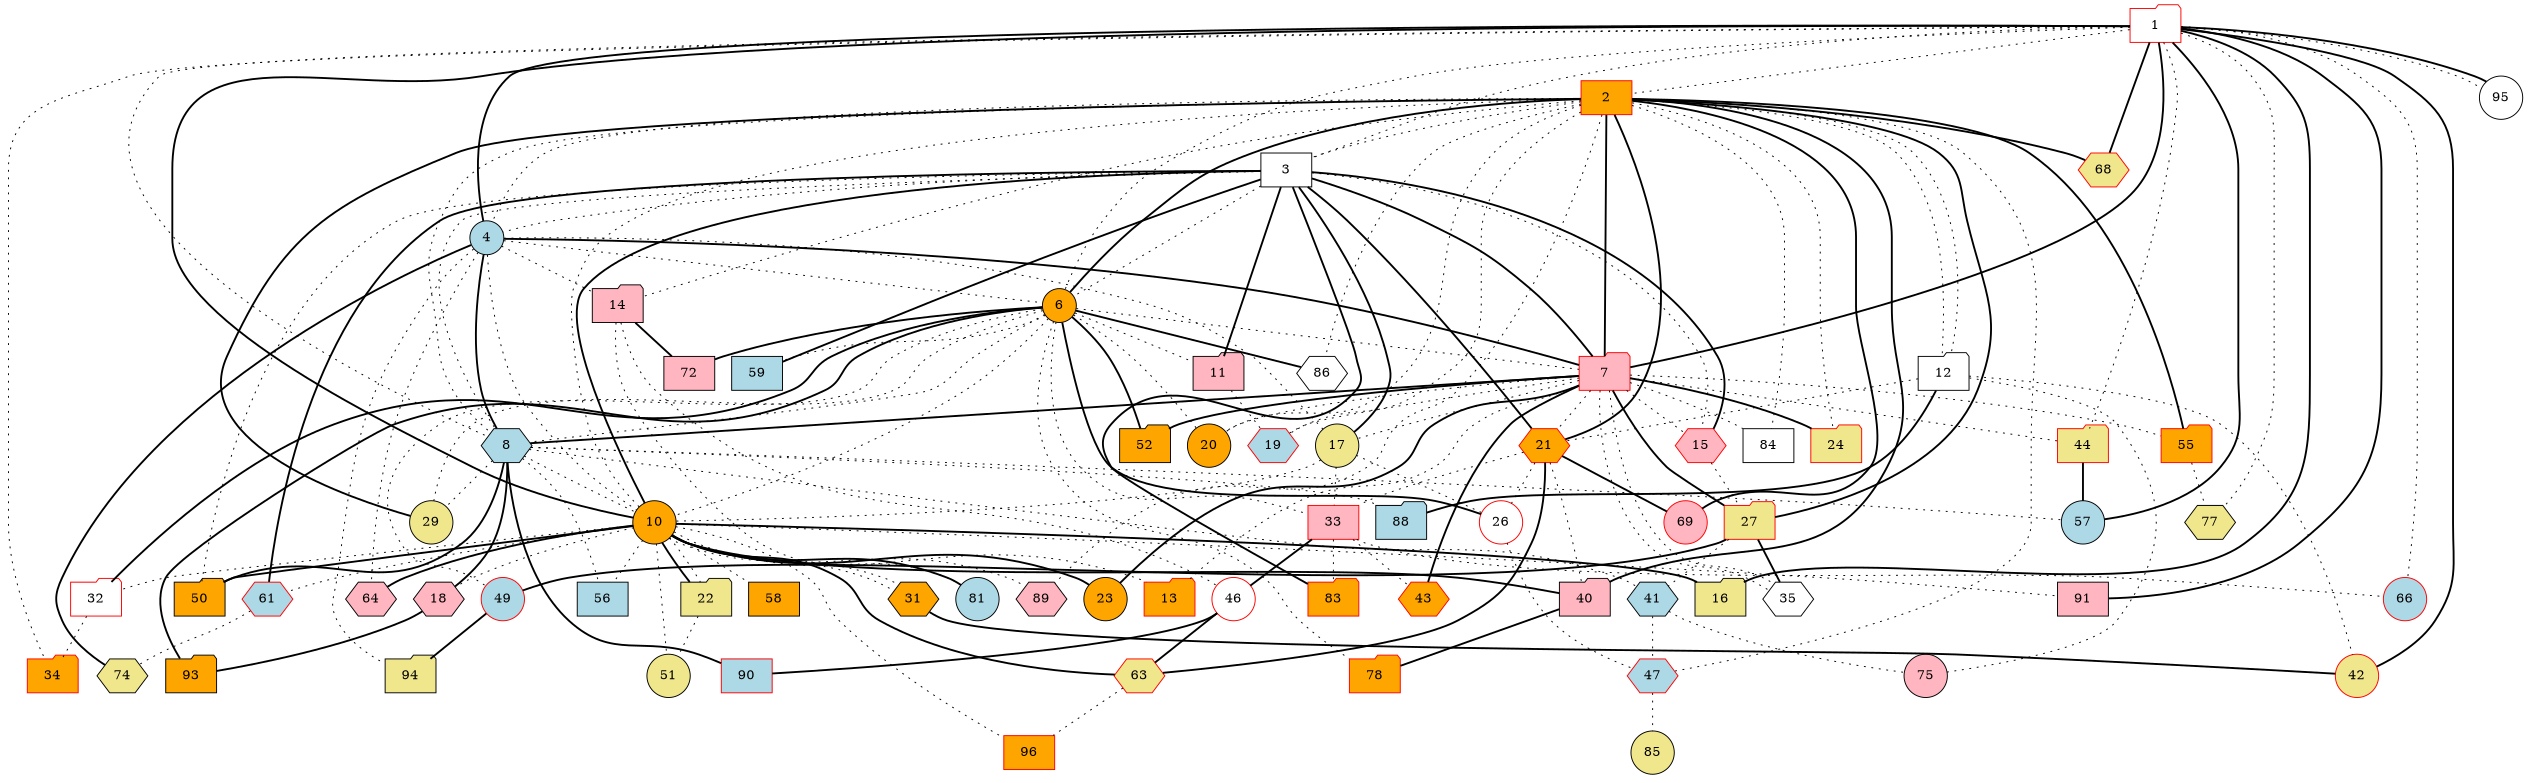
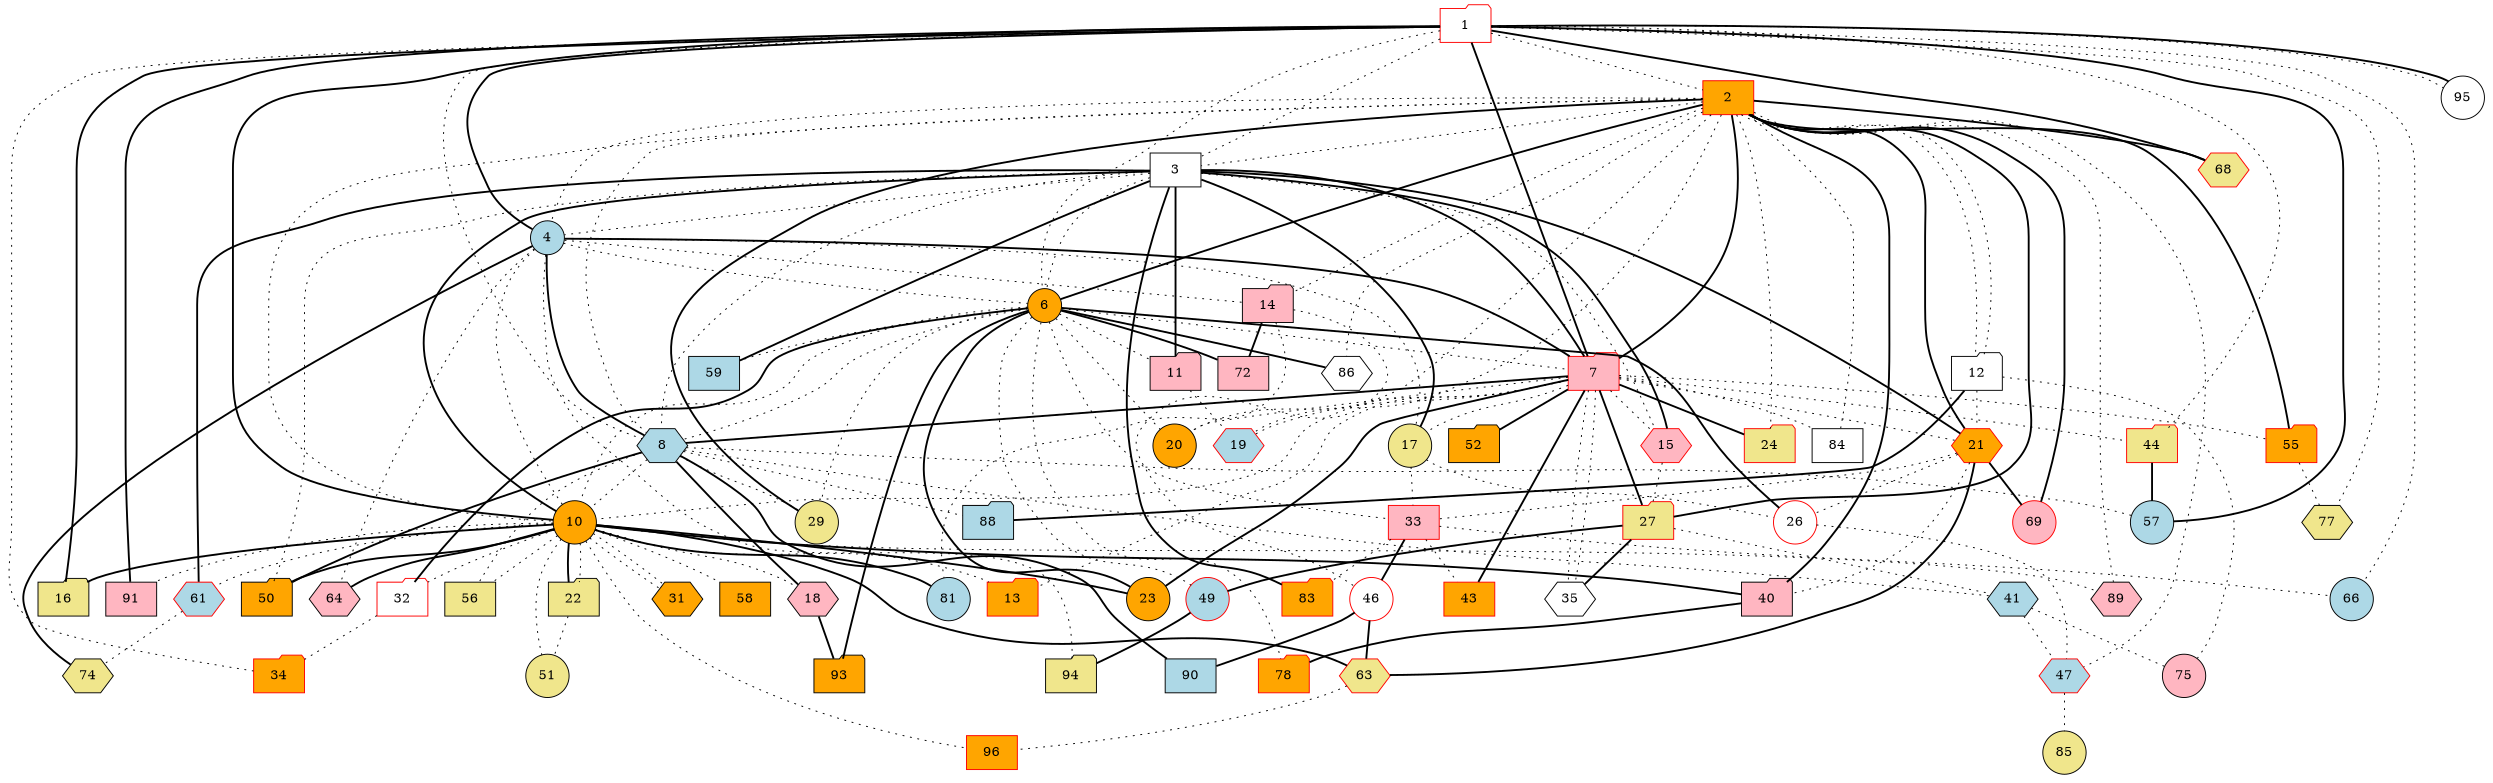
(1115, 367) -> (927, 493)
(1033, 506) -> (1096, 496)
(603, 599) -> (470, 599)
(1424, 599) -> (1469, 599)
(2405, 599) -> (2352, 599)
(747, 676) -> (1191, 676)
(2357, 676) -> none
